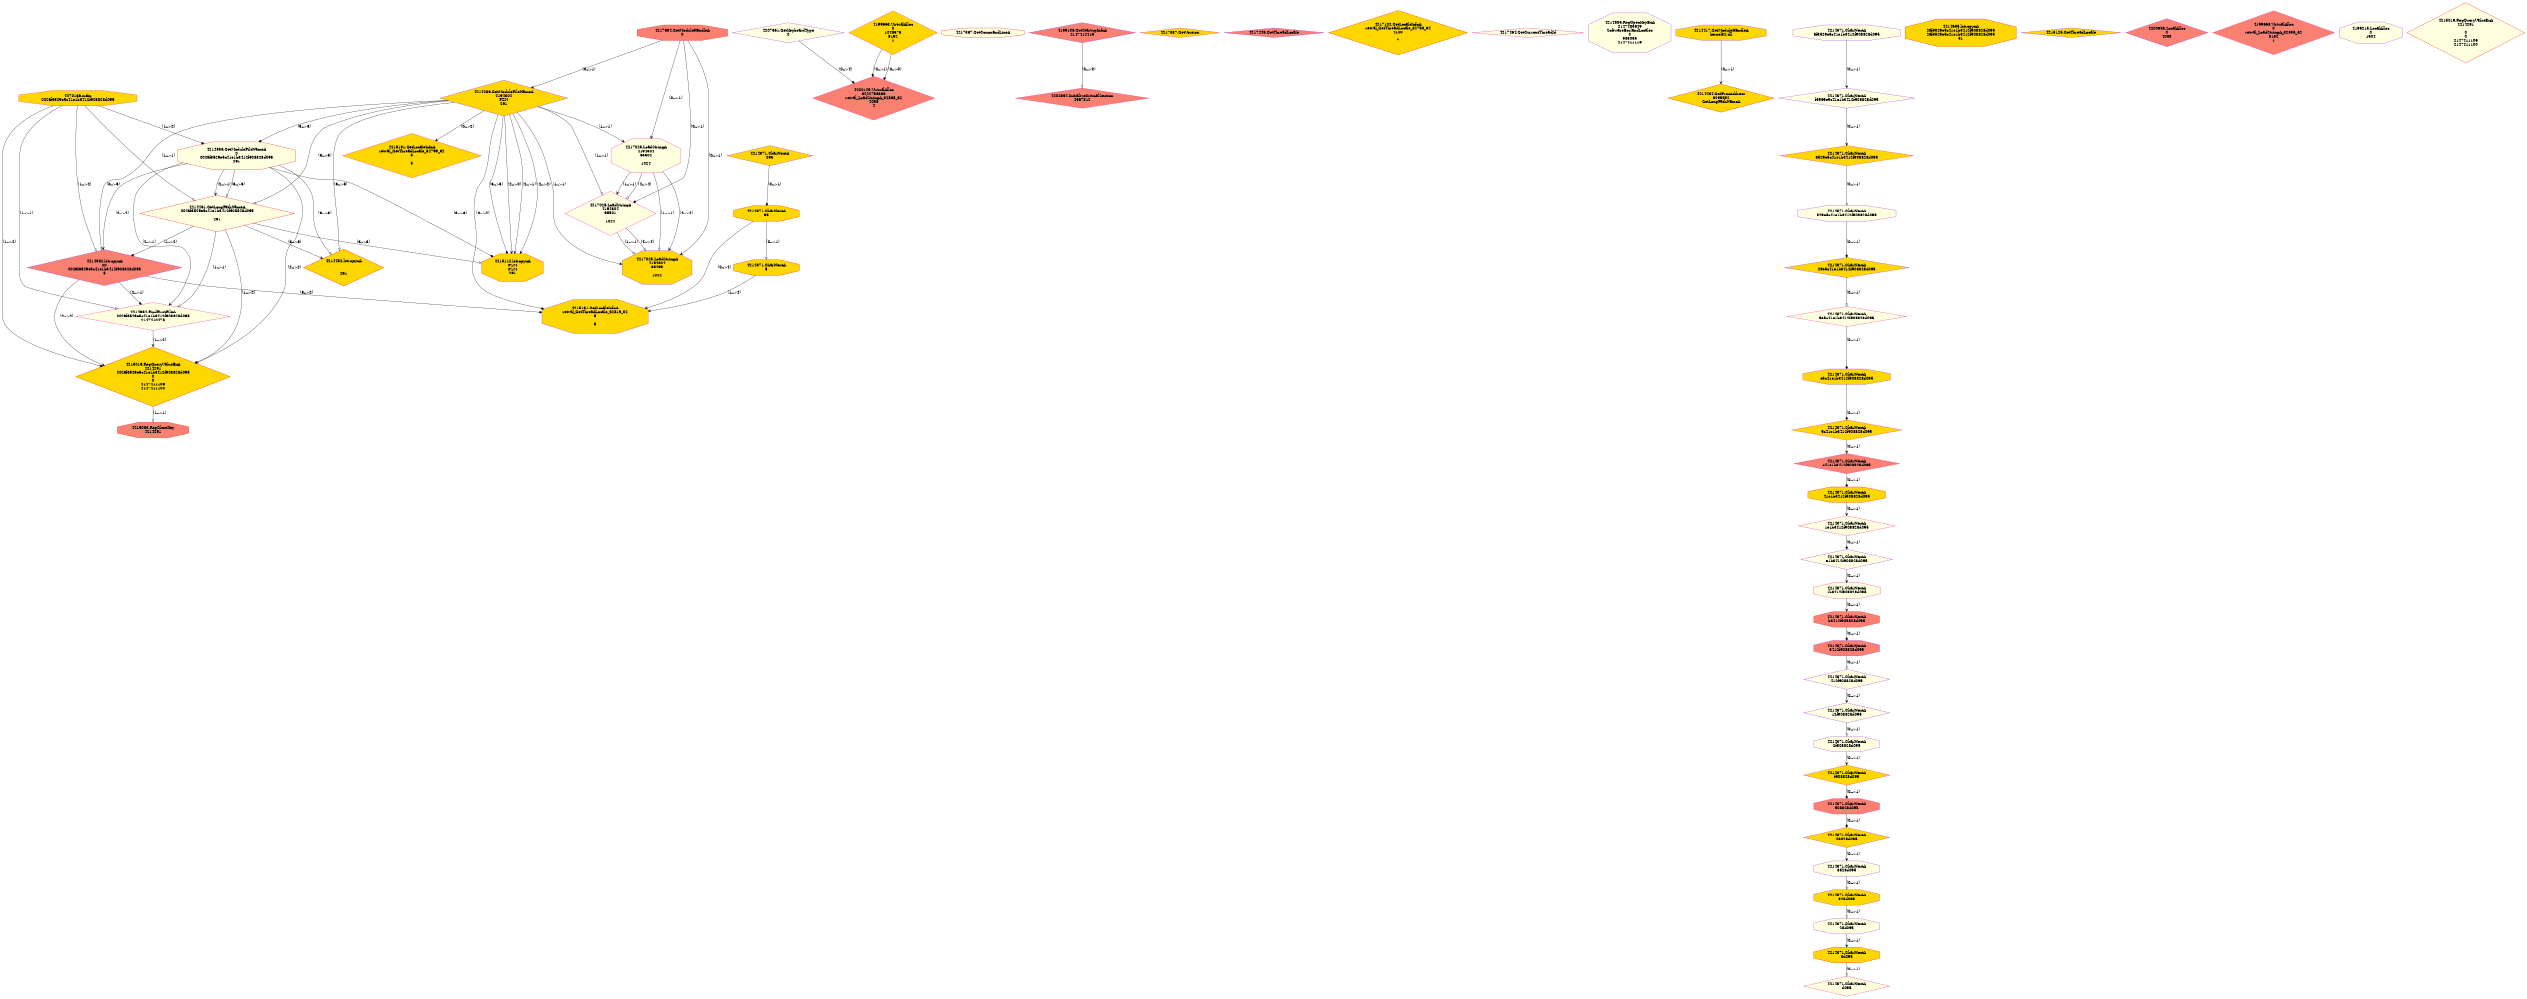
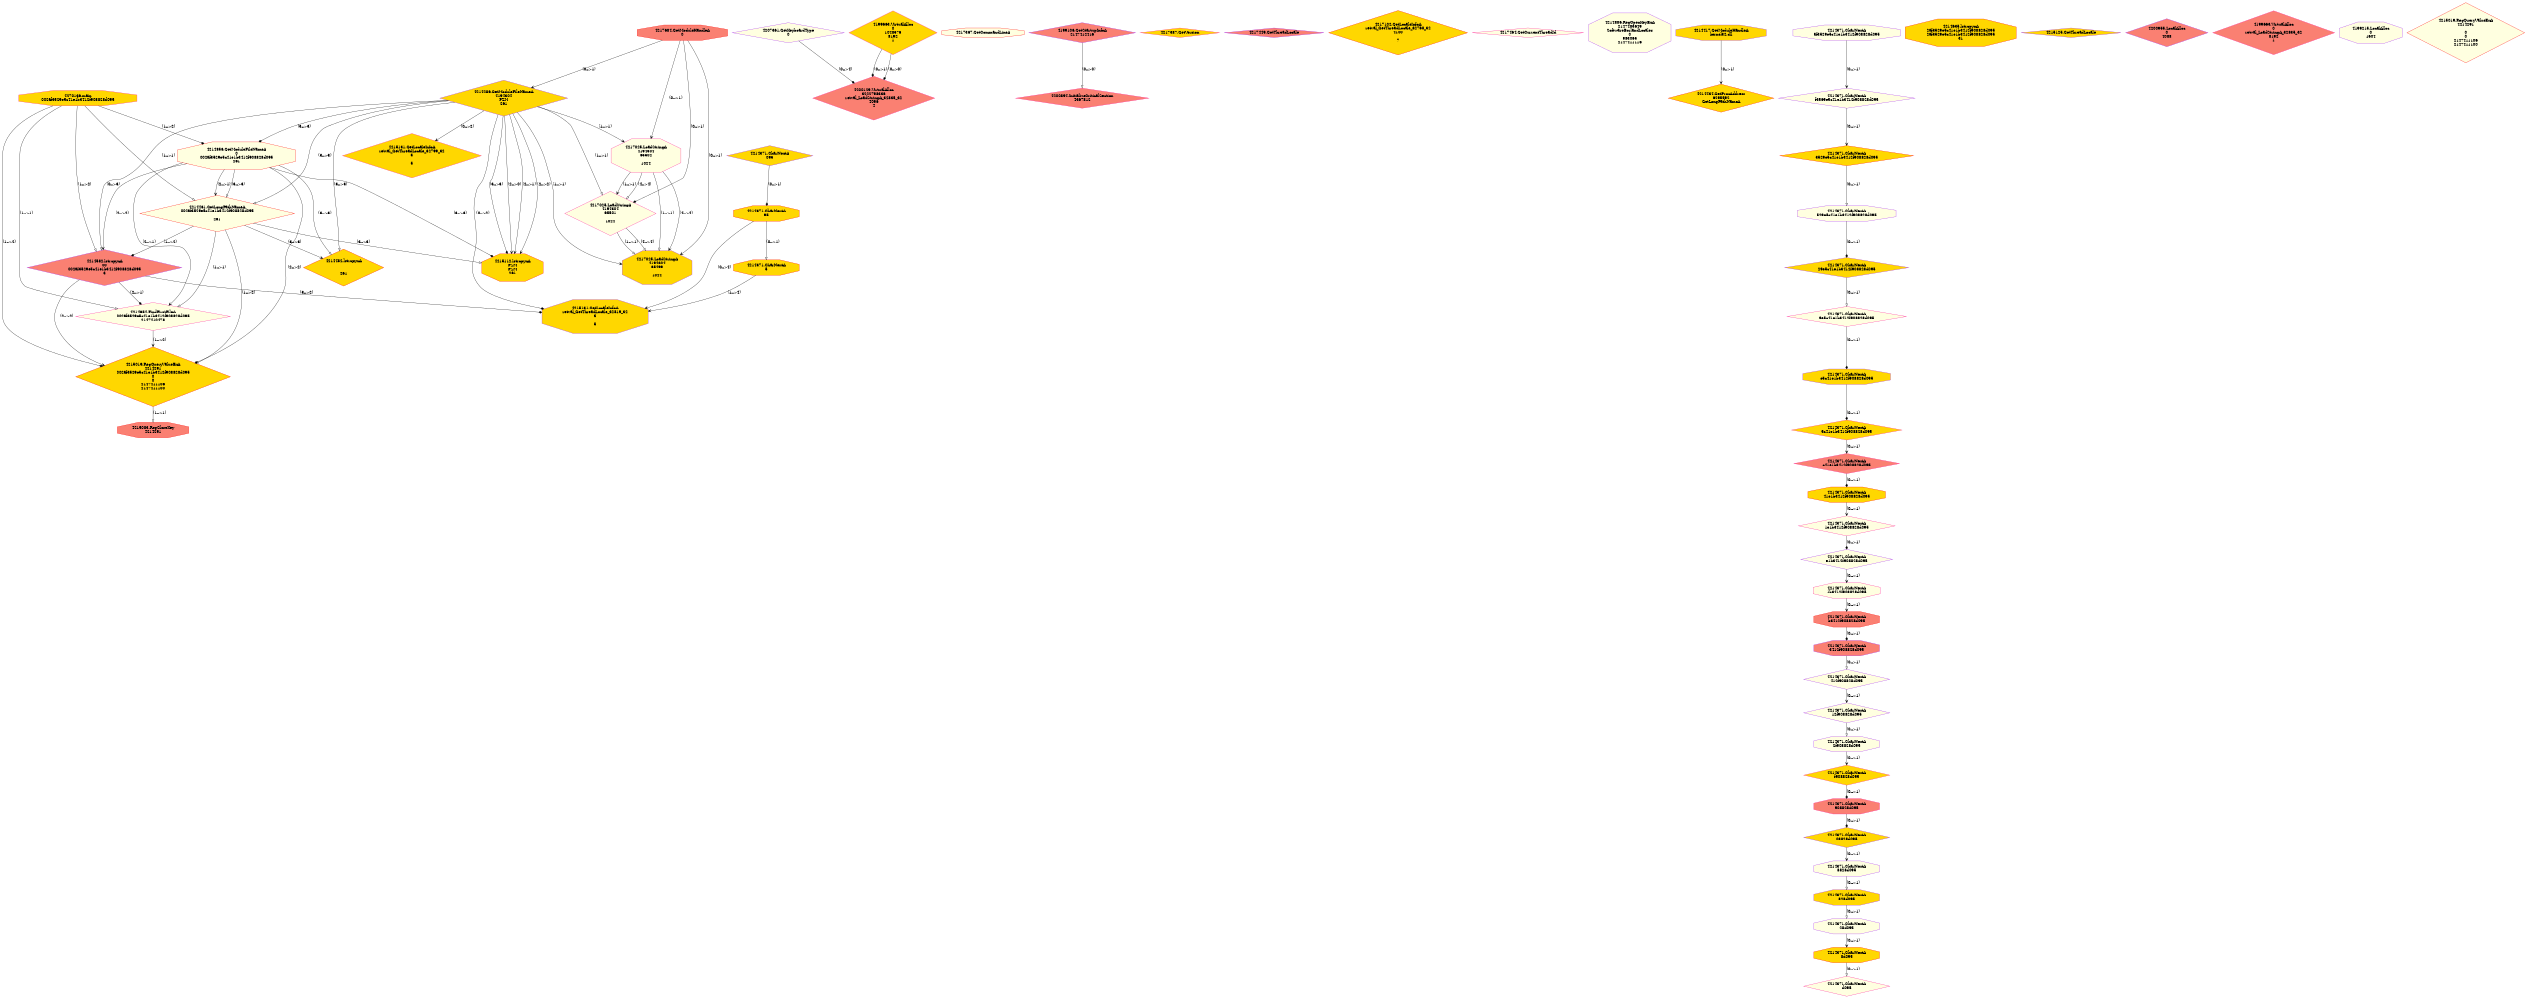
(1847, 156) -> (1847, 156)
